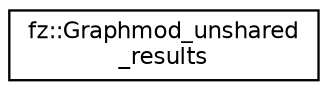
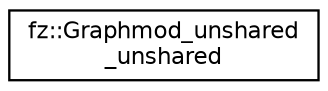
(164, 45) -> (164, 45)
